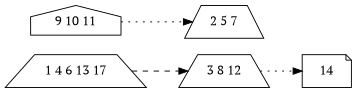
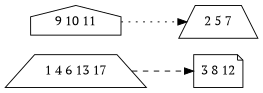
(224, 71) -> (218, 71)
(327, 71) -> none
